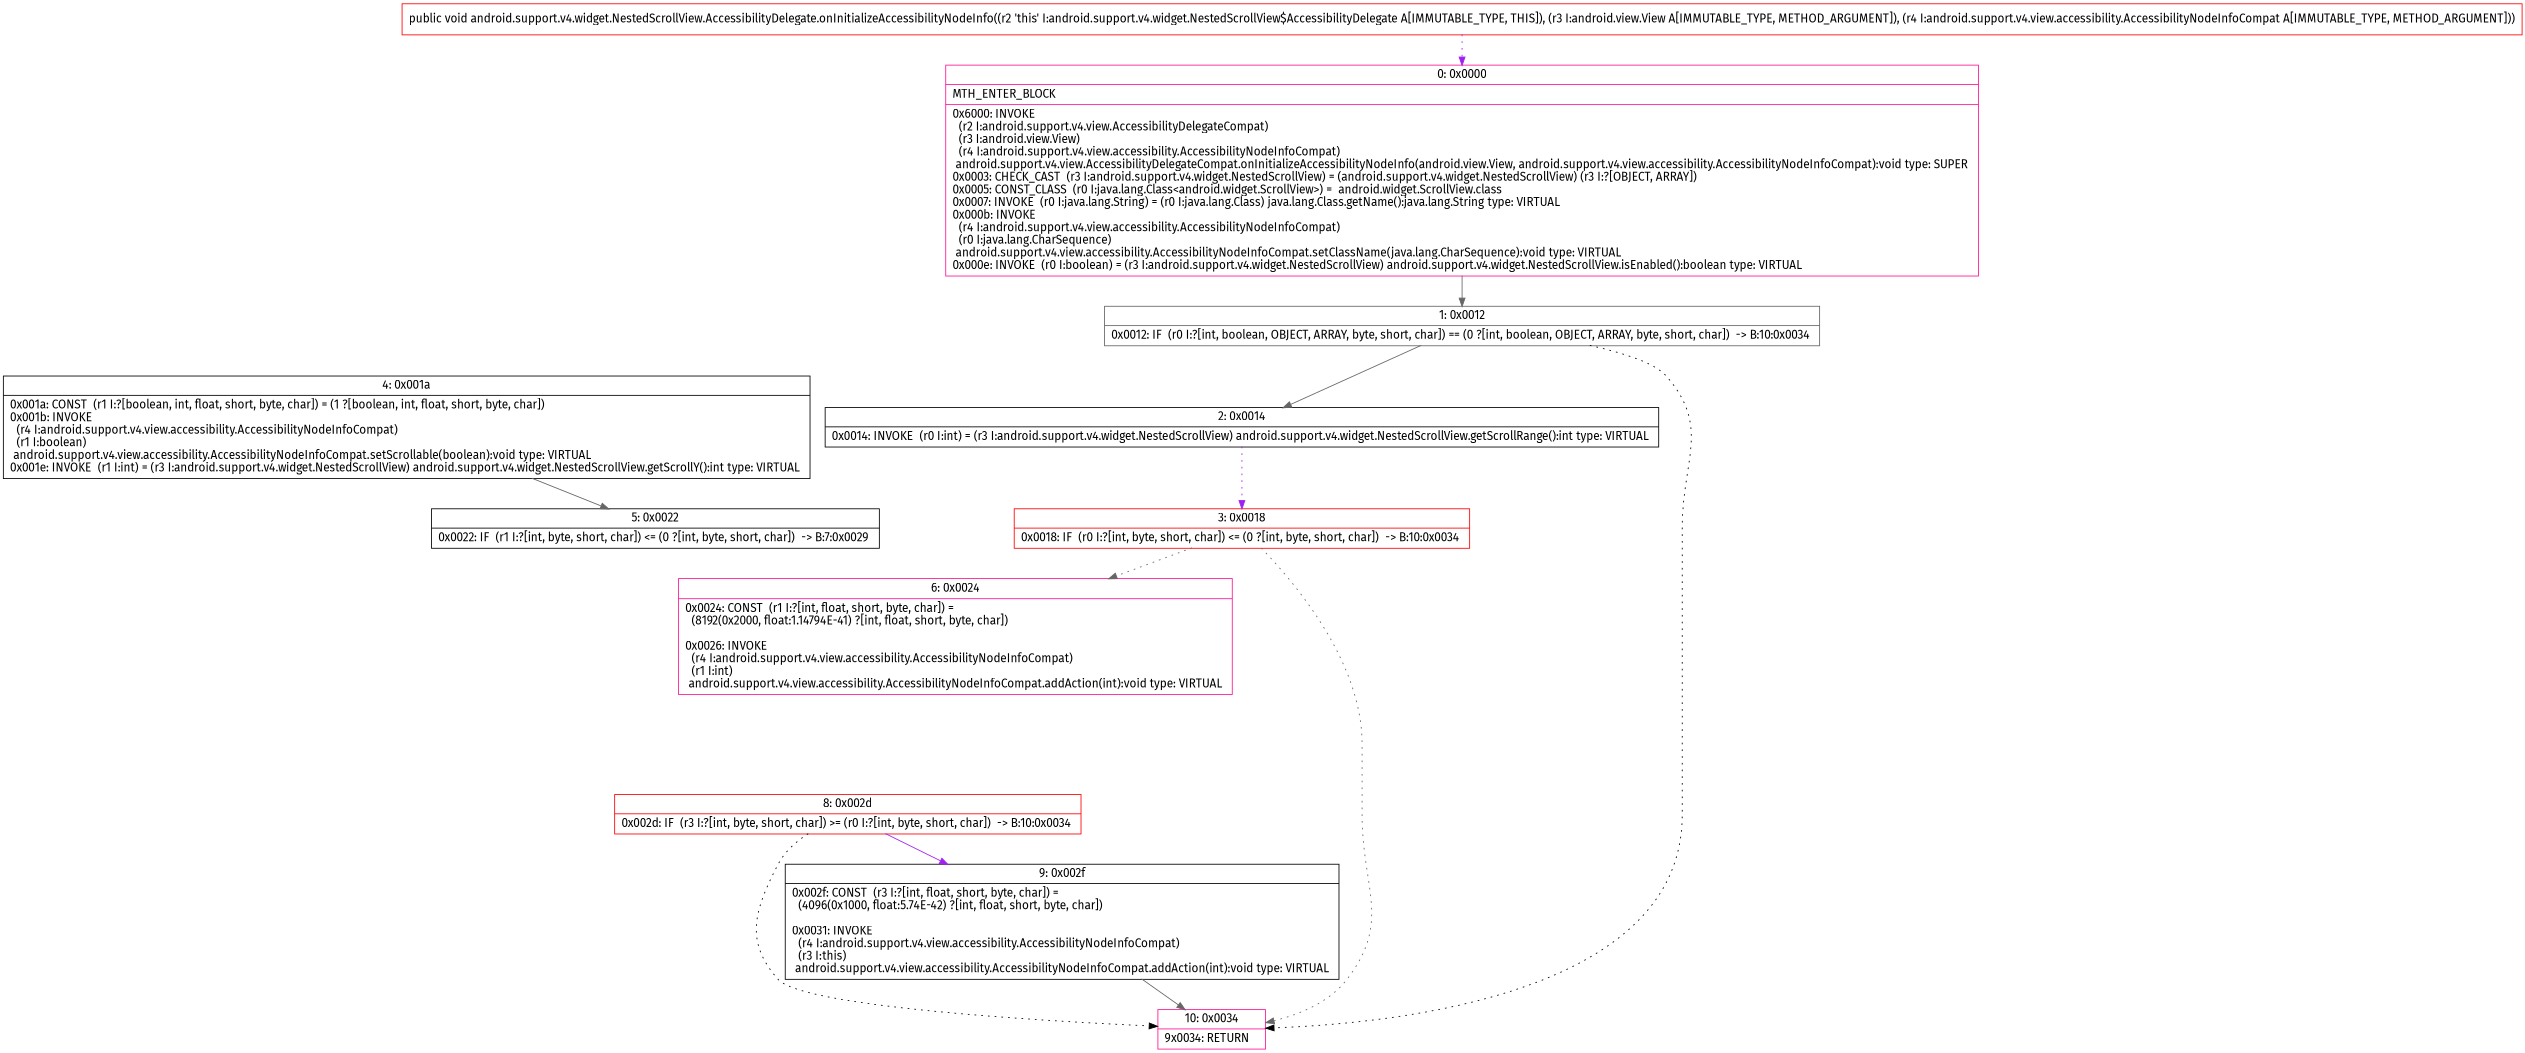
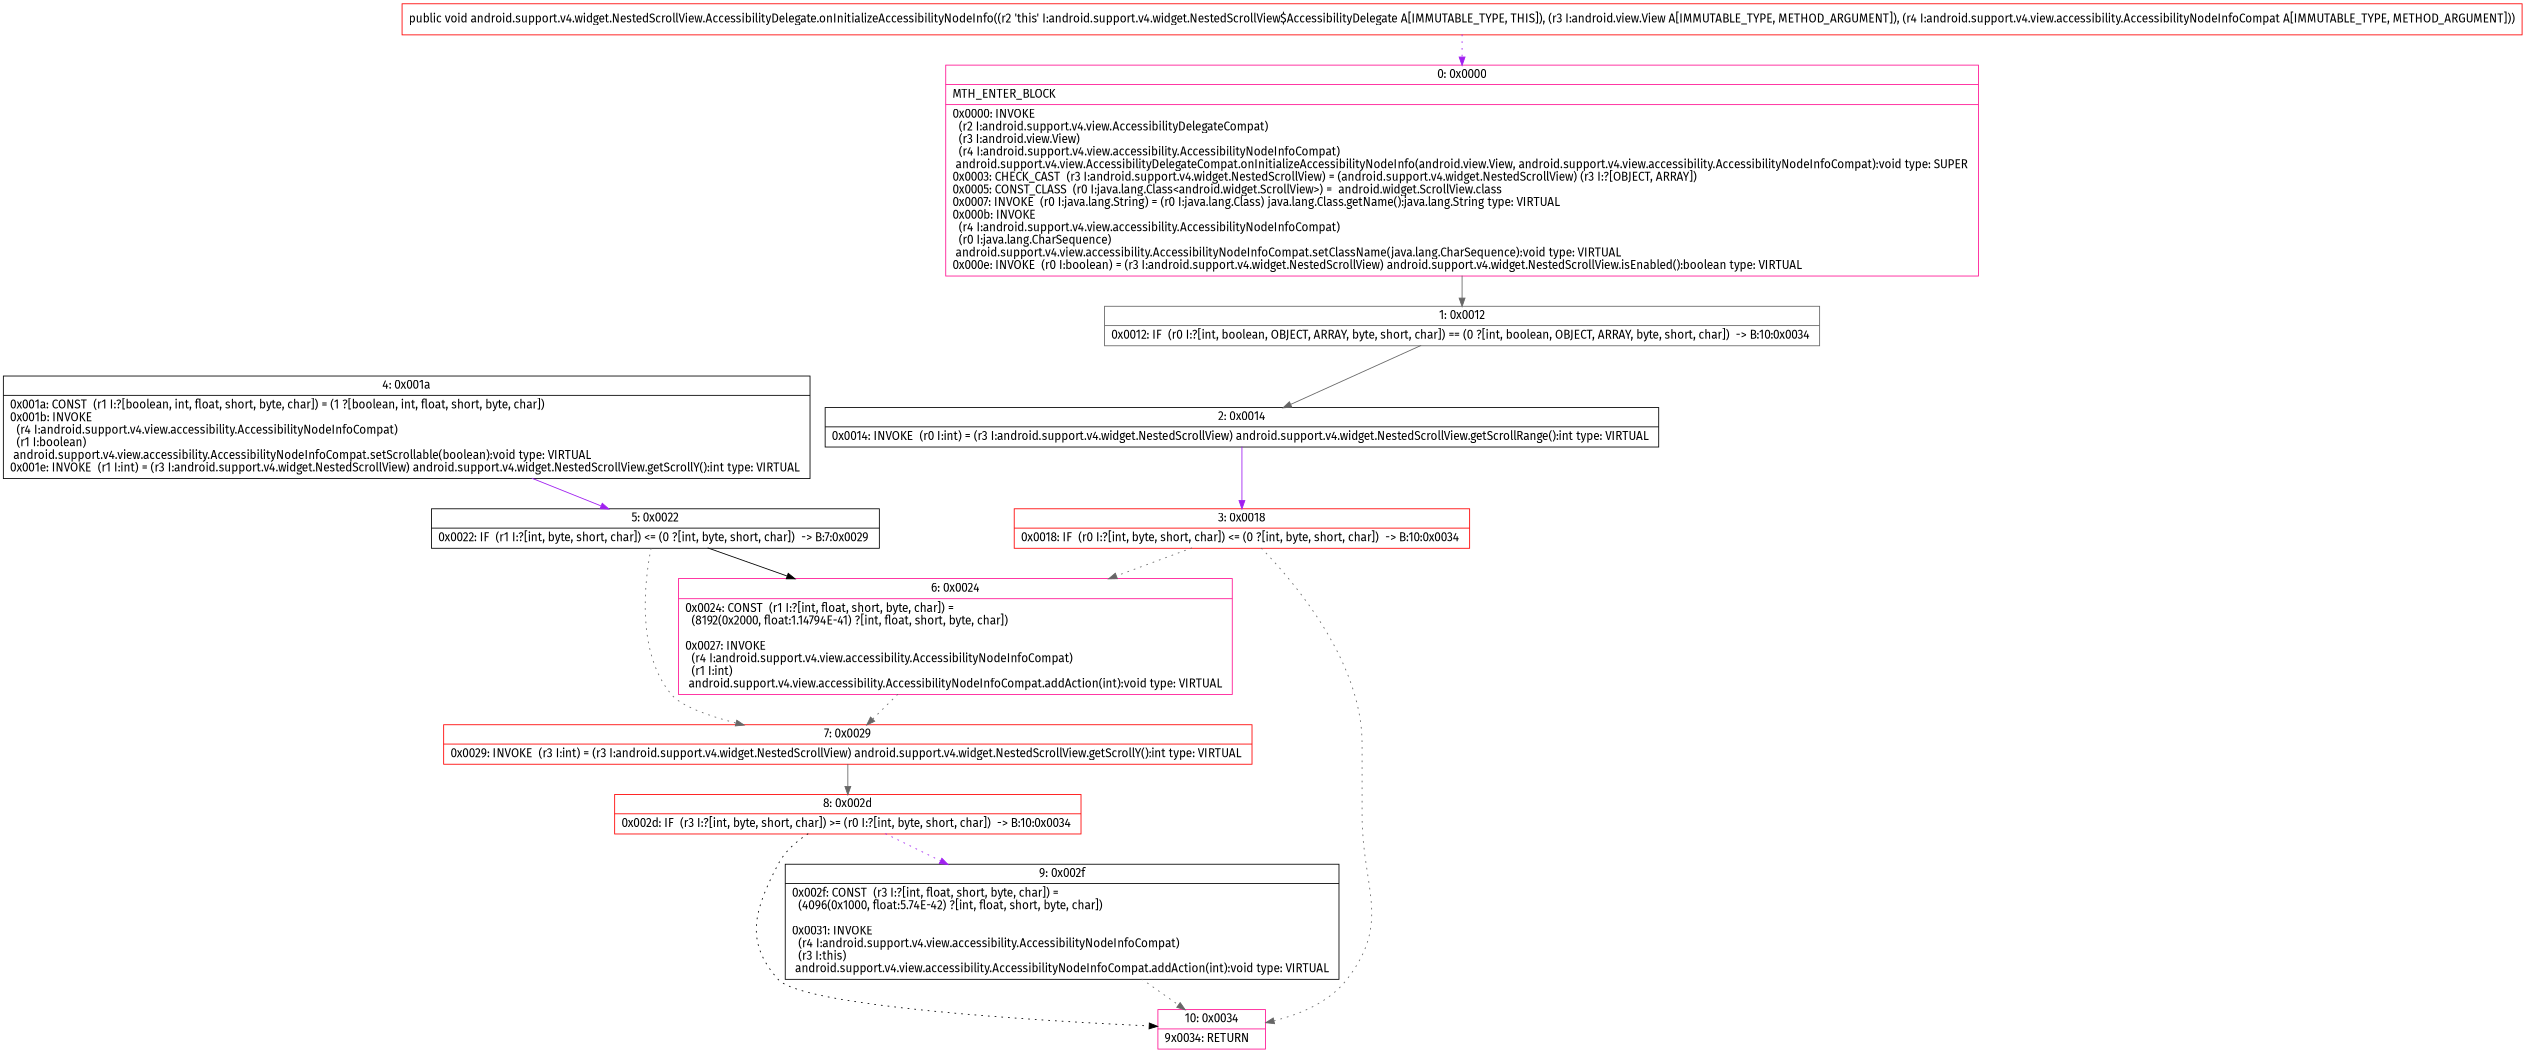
(997, 114) -> (997, 114)
(1242, 474) -> (1242, 474)
(566, 492) -> (566, 492)
none -> (747, 562)
(730, 646) -> (729, 646)
none -> (848, 744)
(1682, 802) -> none
(913, 847) -> (913, 847)
(1160, 992) -> (1160, 992)
